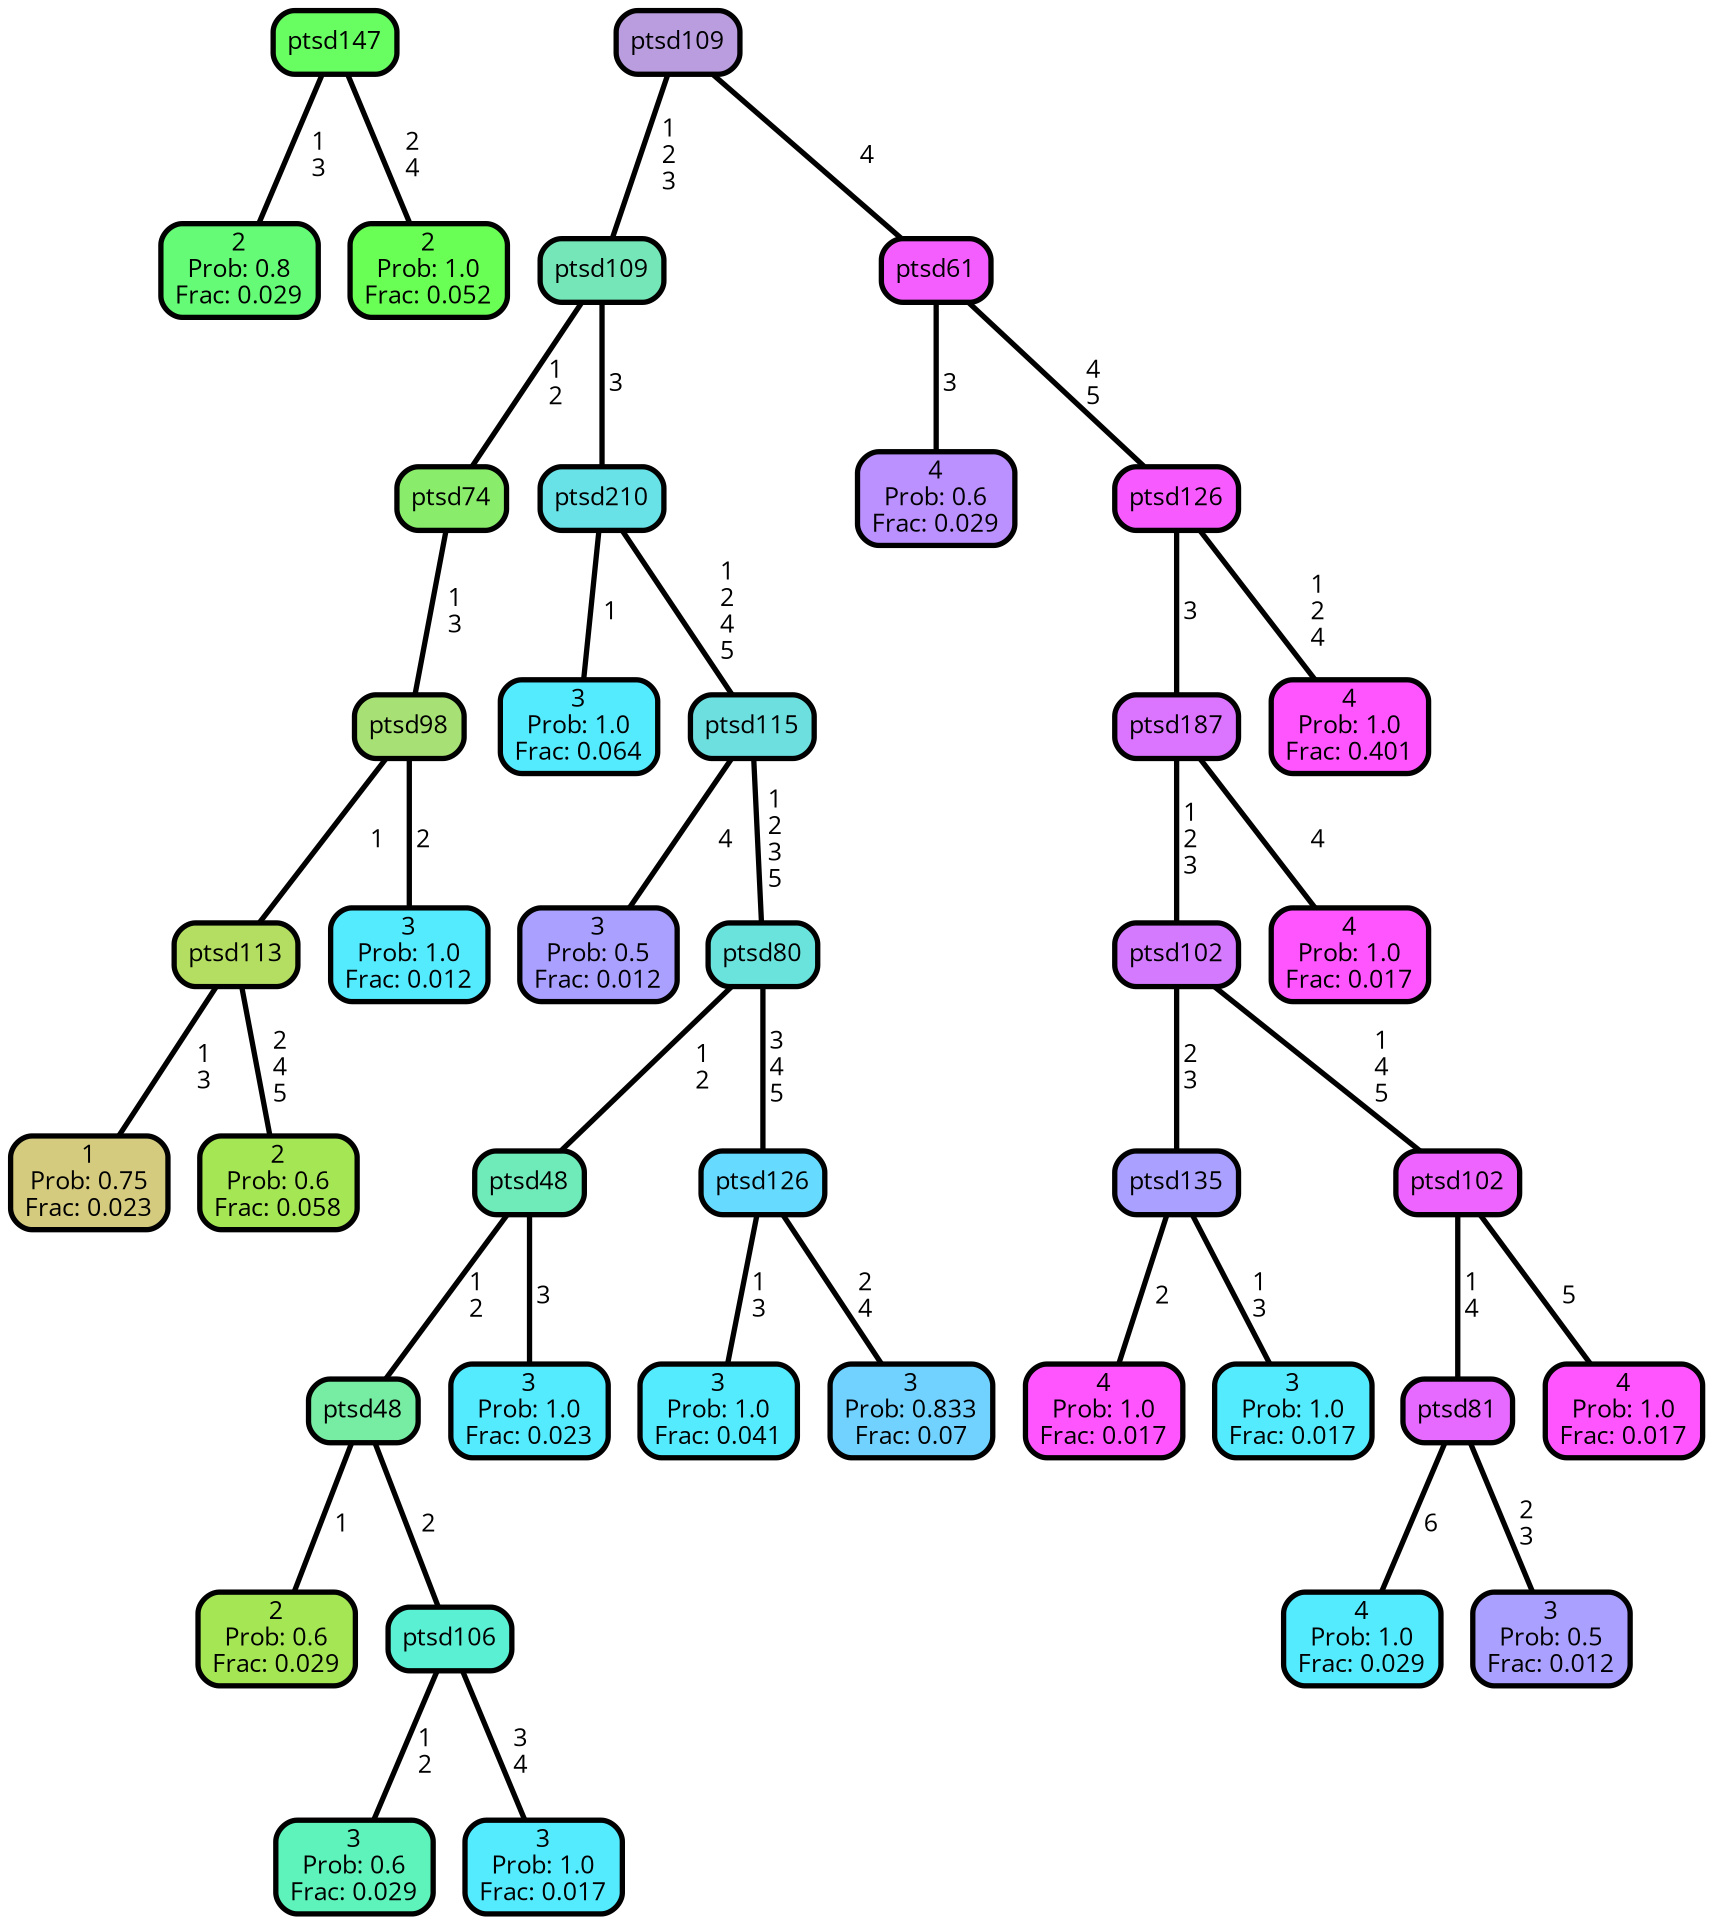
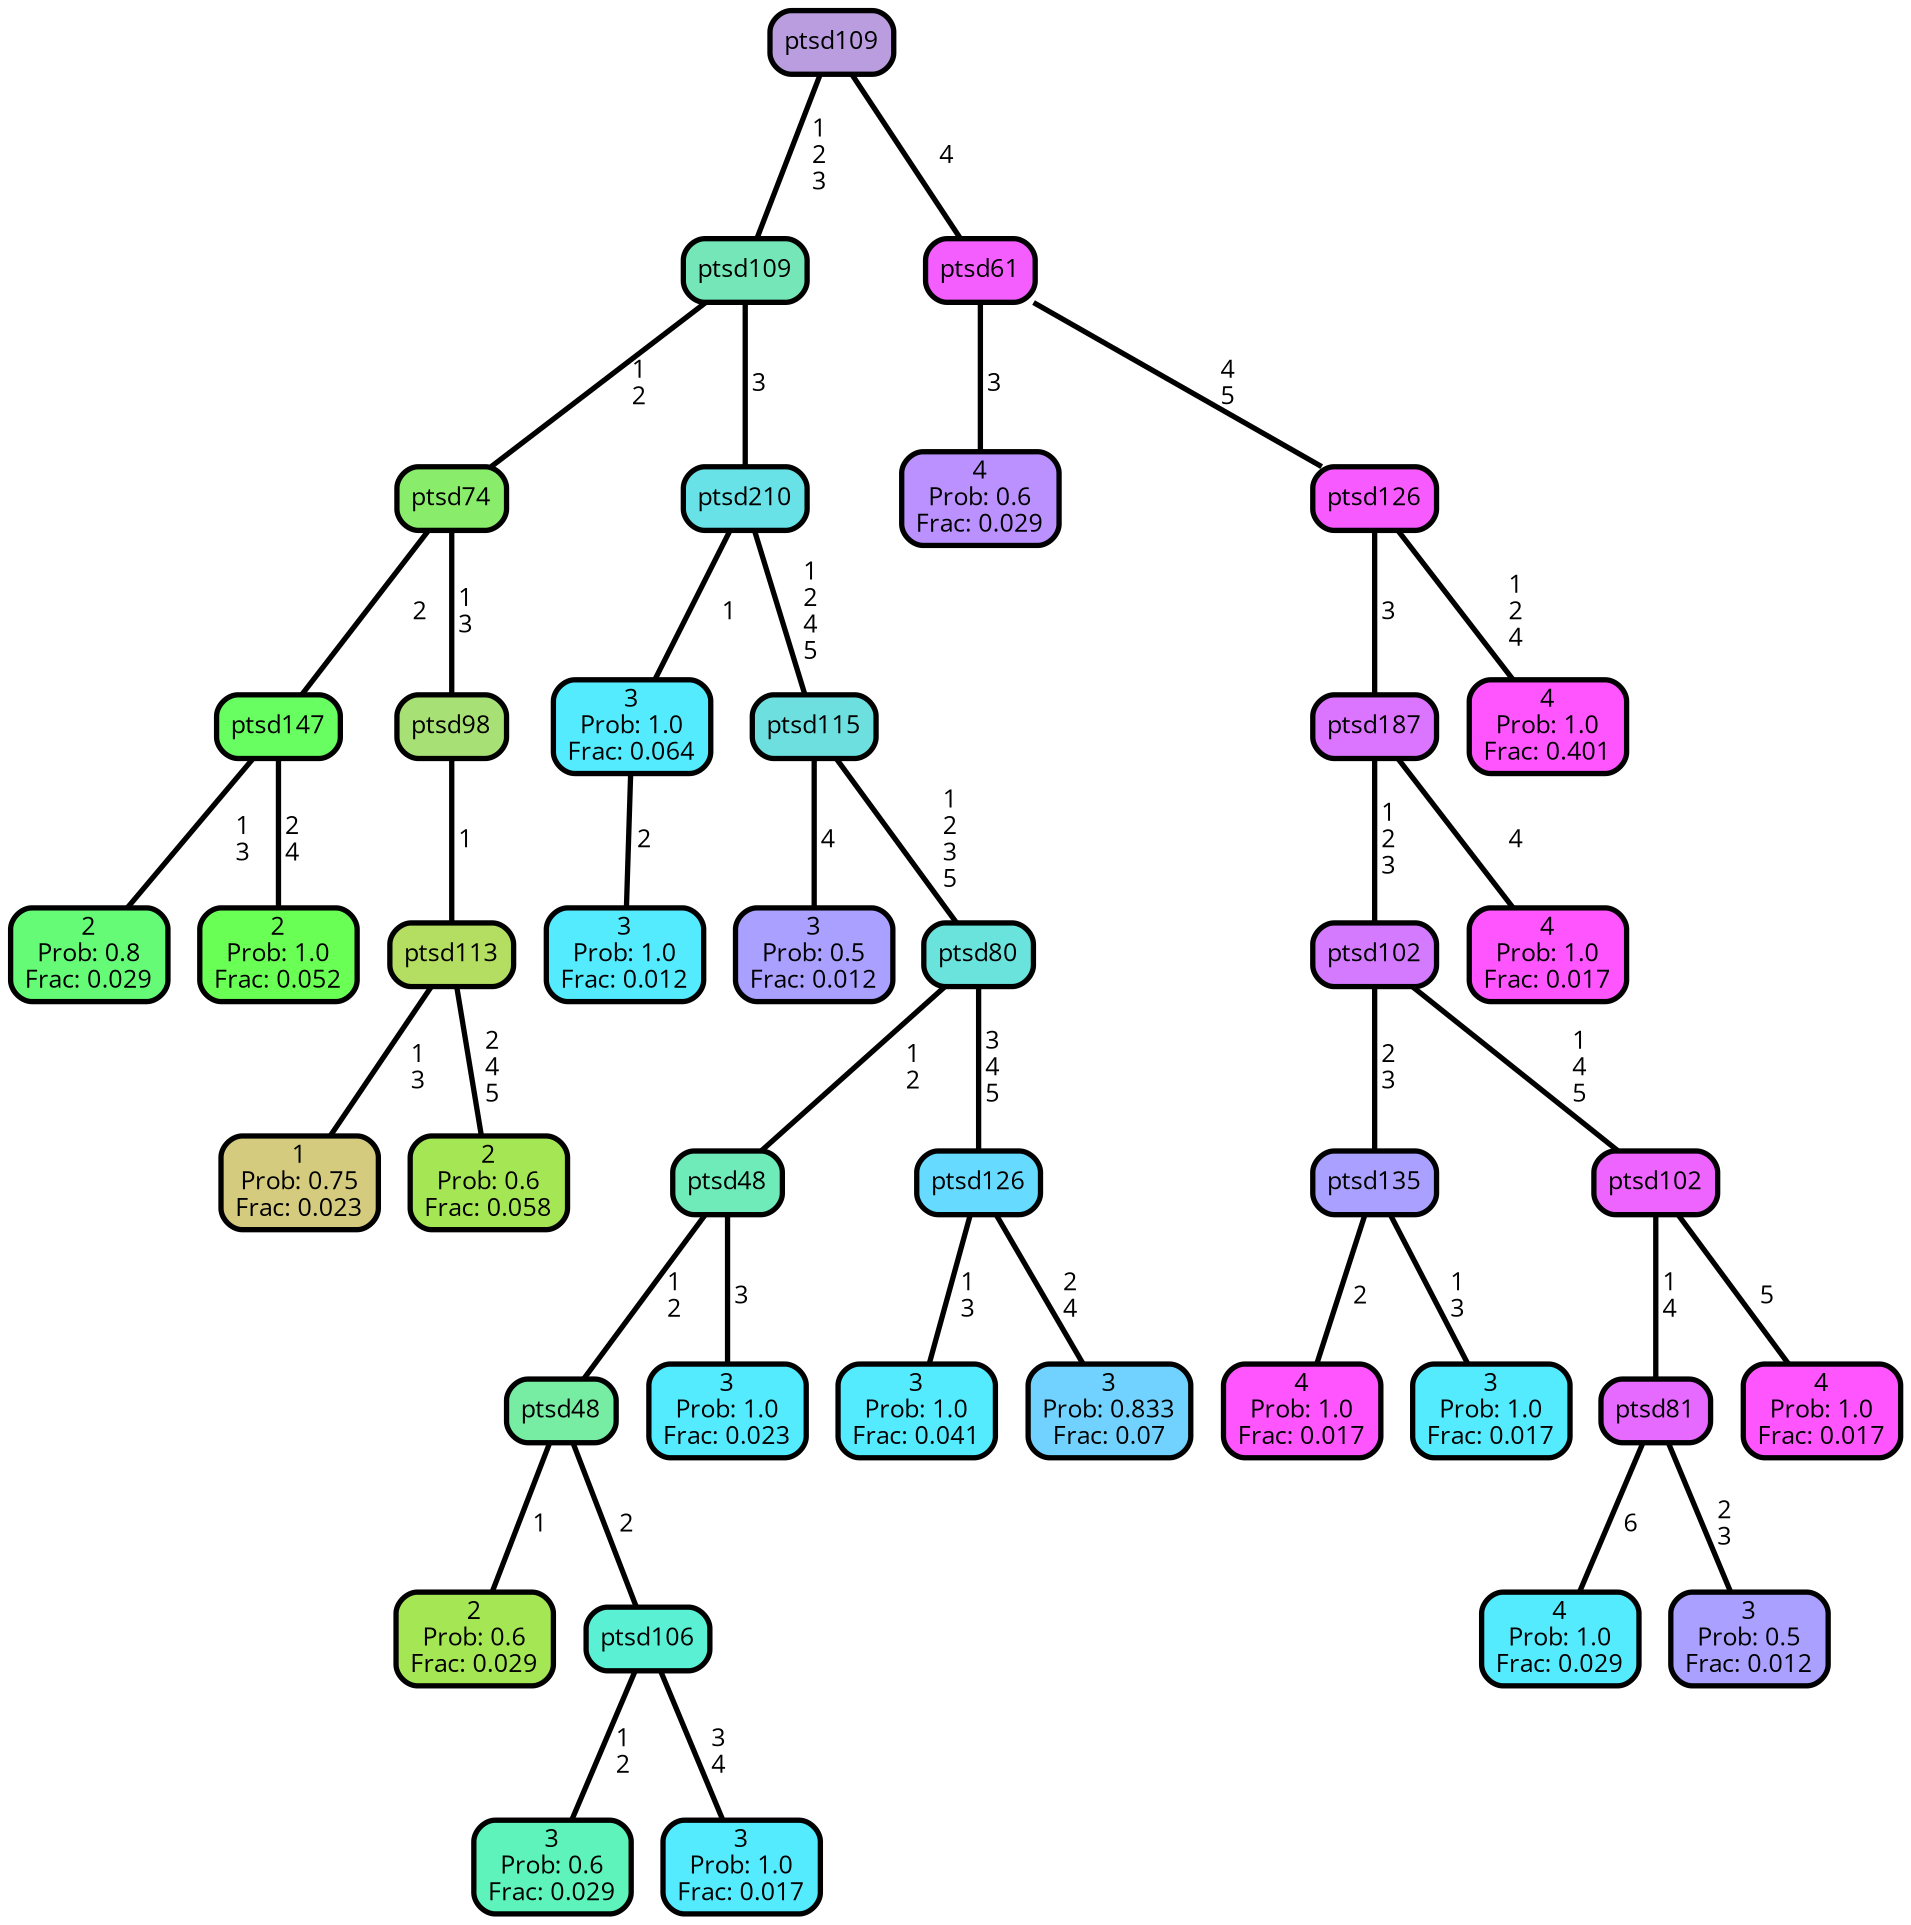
none -> (365, 613)
(409, 833) -> (629, 841)
